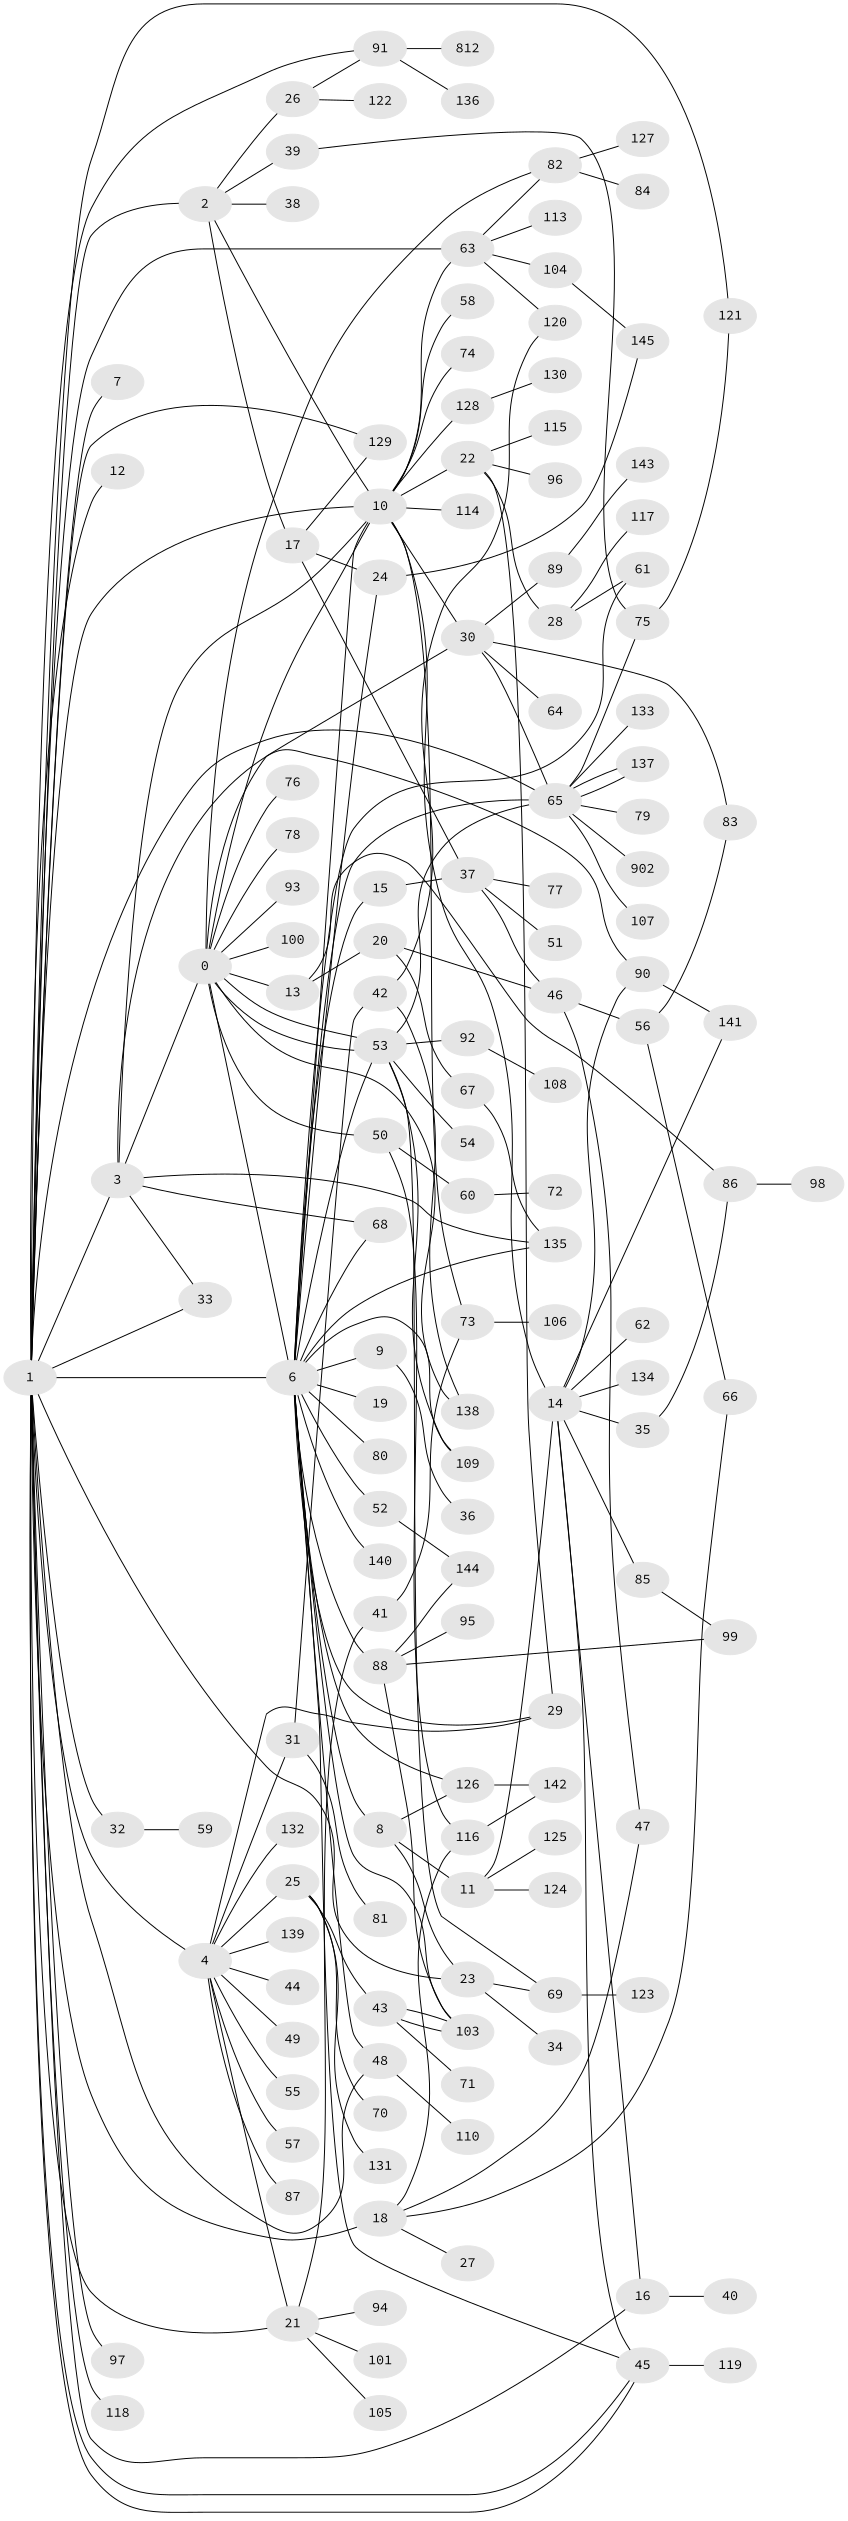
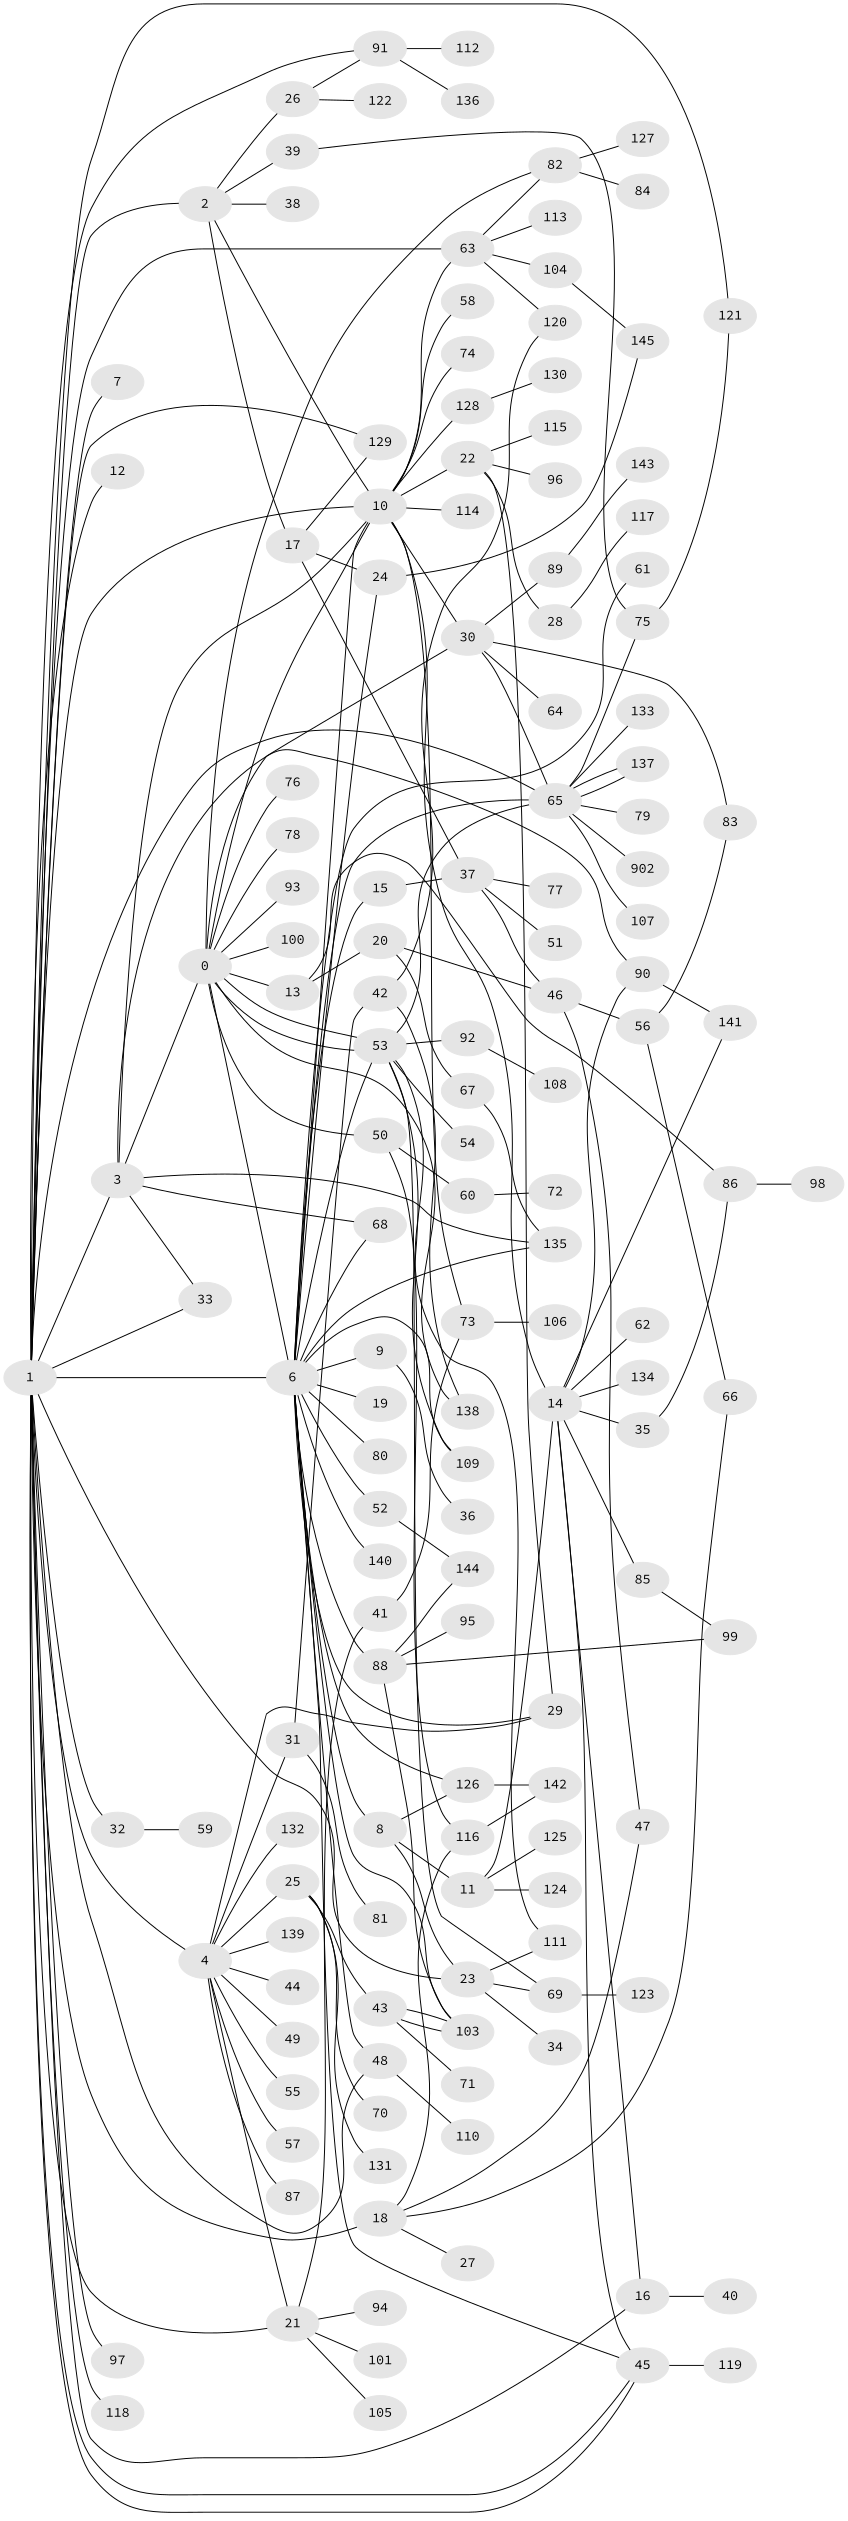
(468, 49) -> (468, 49)
(599, 596) -> none
none -> (555, 1942)
